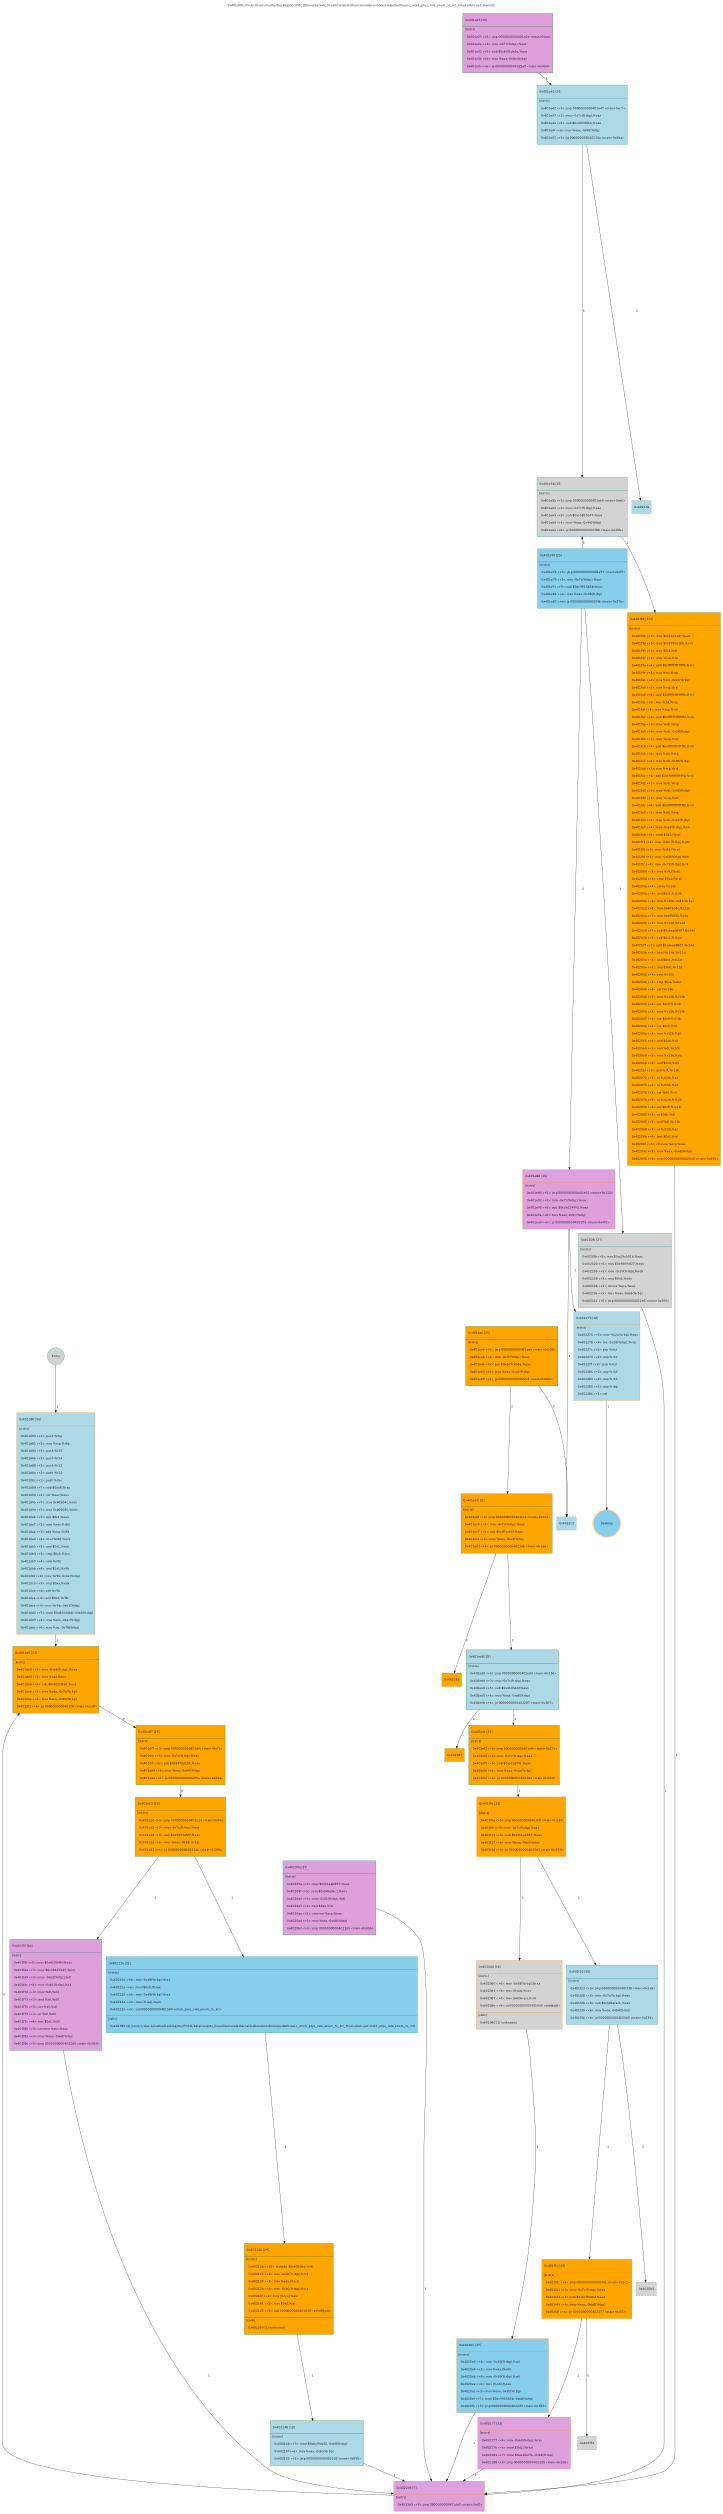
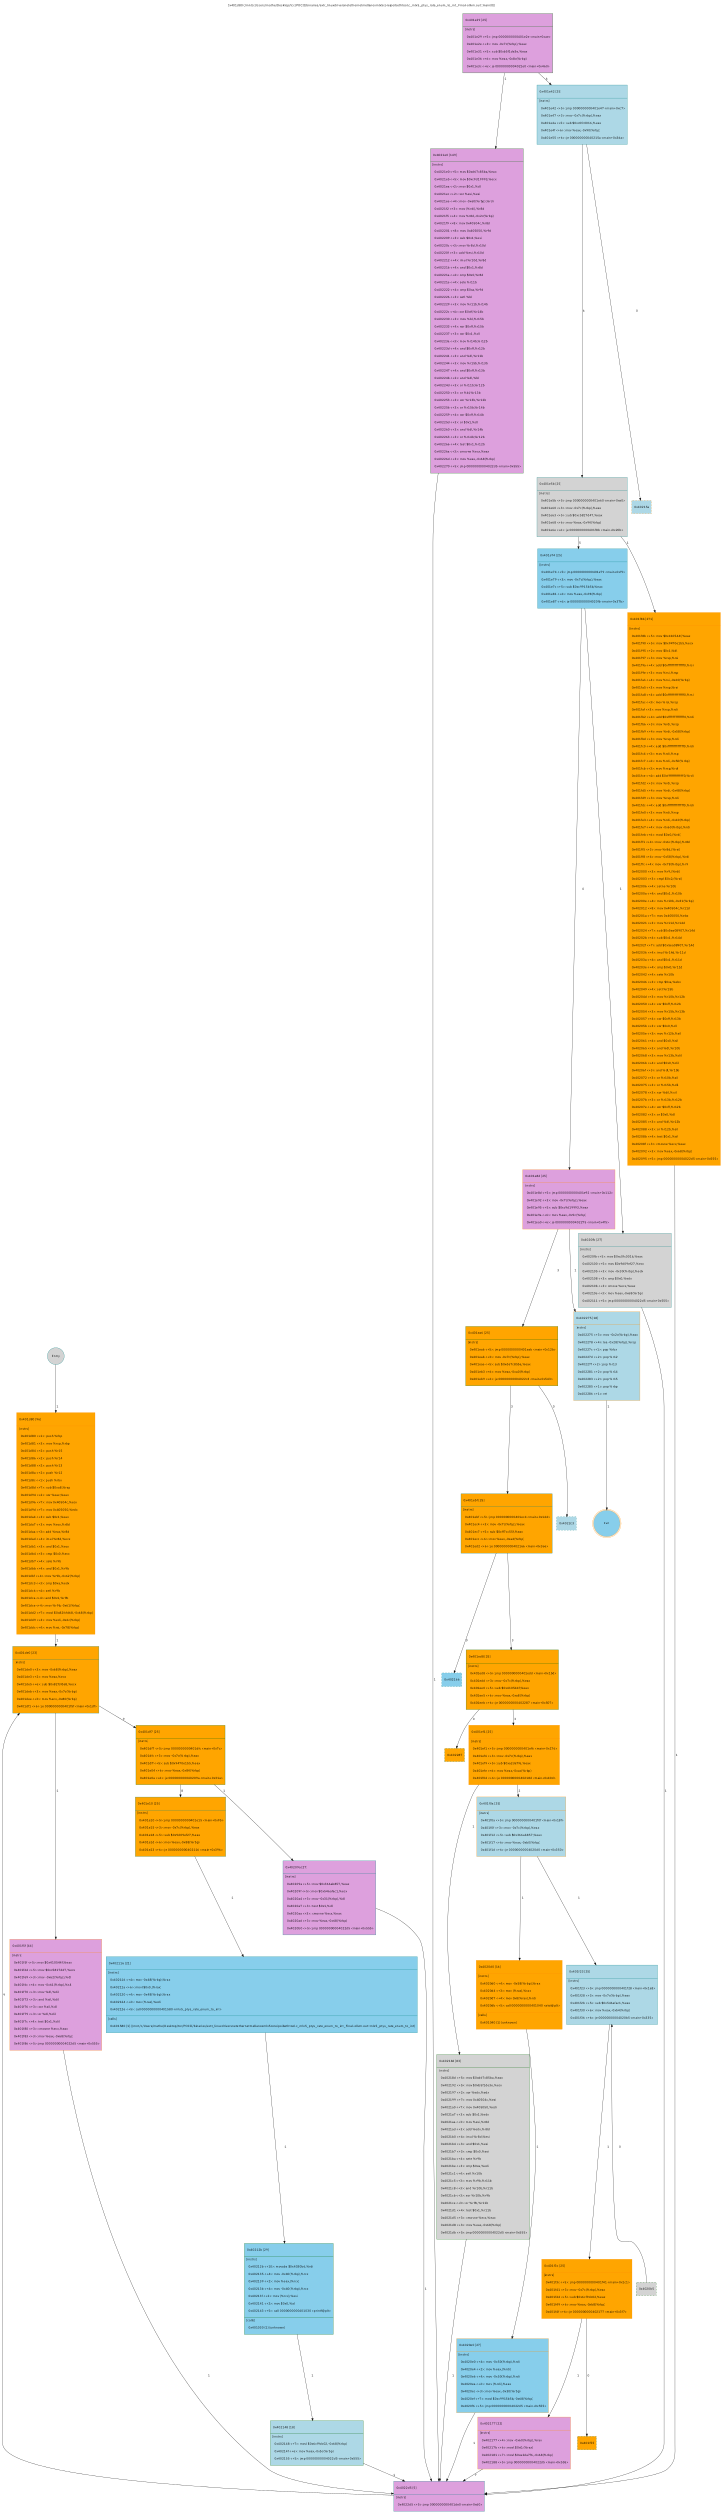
none -> (477, 311)
(582, 544) -> (578, 542)
(674, 889) -> (674, 889)
(568, 1372) -> (541, 1277)
(56, 1524) -> (56, 1524)
(607, 1524) -> (607, 1524)
(452, 1680) -> (452, 1680)
(512, 1680) -> (512, 1680)
(514, 1755) -> (514, 1755)
none -> (253, 1822)
(521, 1827) -> (521, 1827)
(129, 1897) -> (56, 1825)
(56, 1995) -> (56, 1995)
(519, 1995) -> (519, 1995)
none -> (483, 2147)
(634, 2152) -> (613, 2163)
(289, 2289) -> (289, 2289)
(587, 2443) -> (587, 2443)
(439, 2496) -> (439, 2496)
